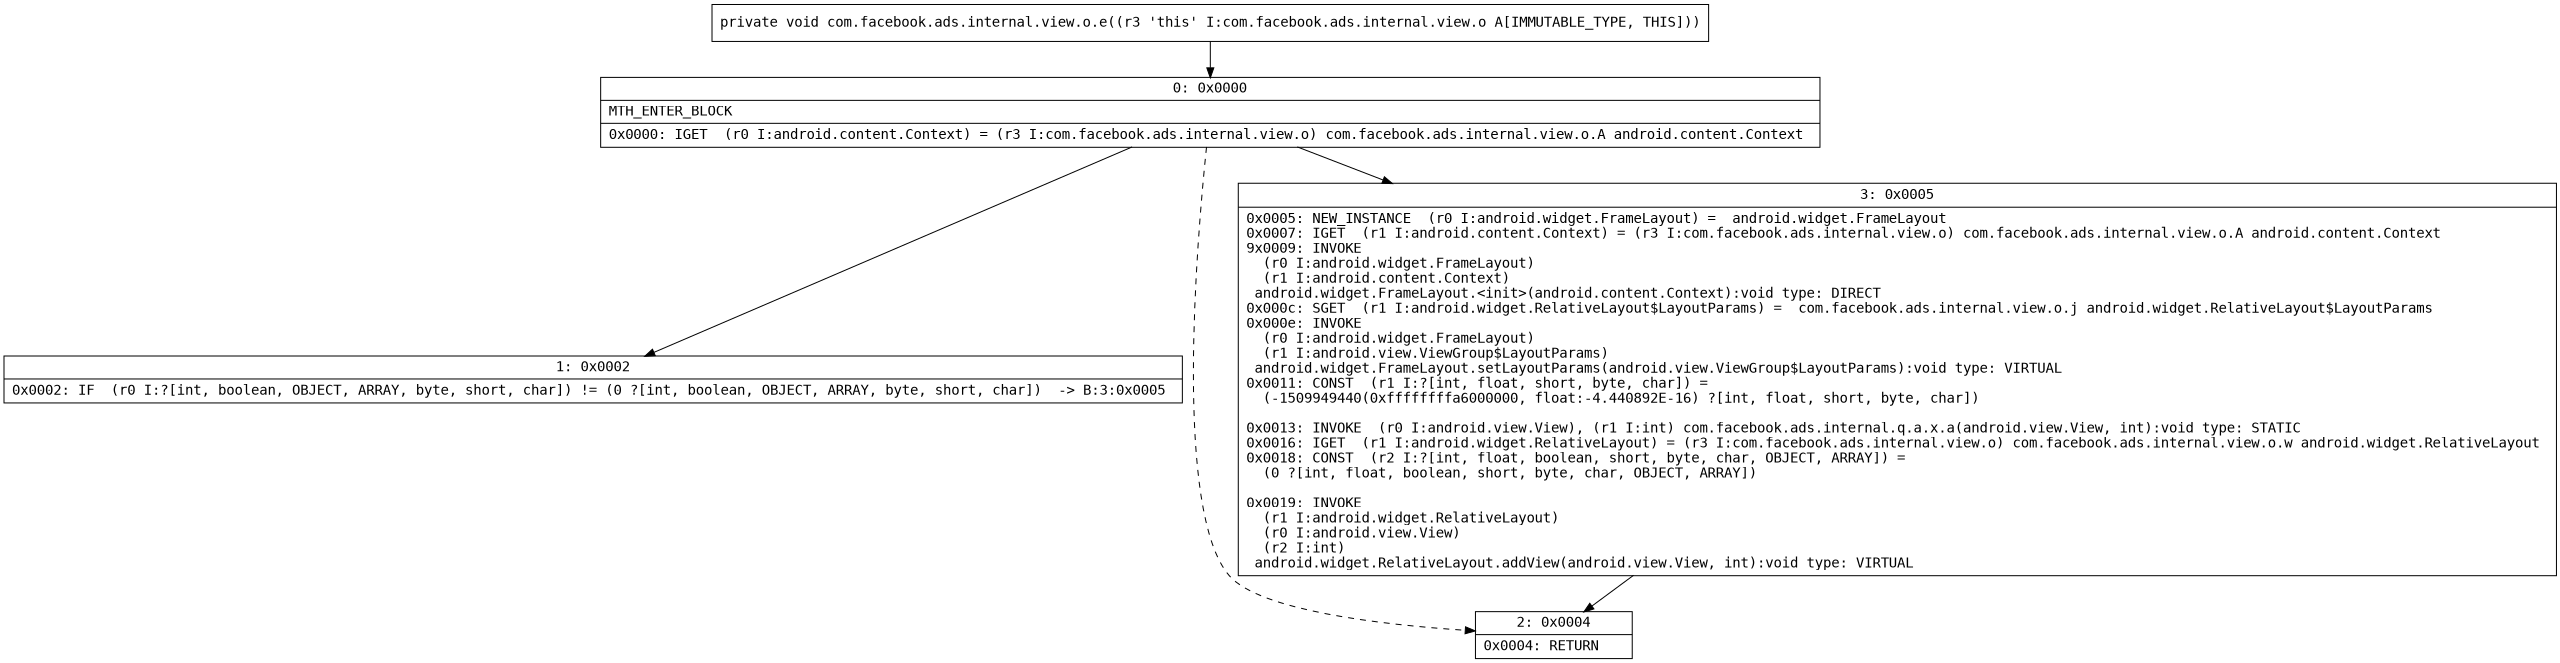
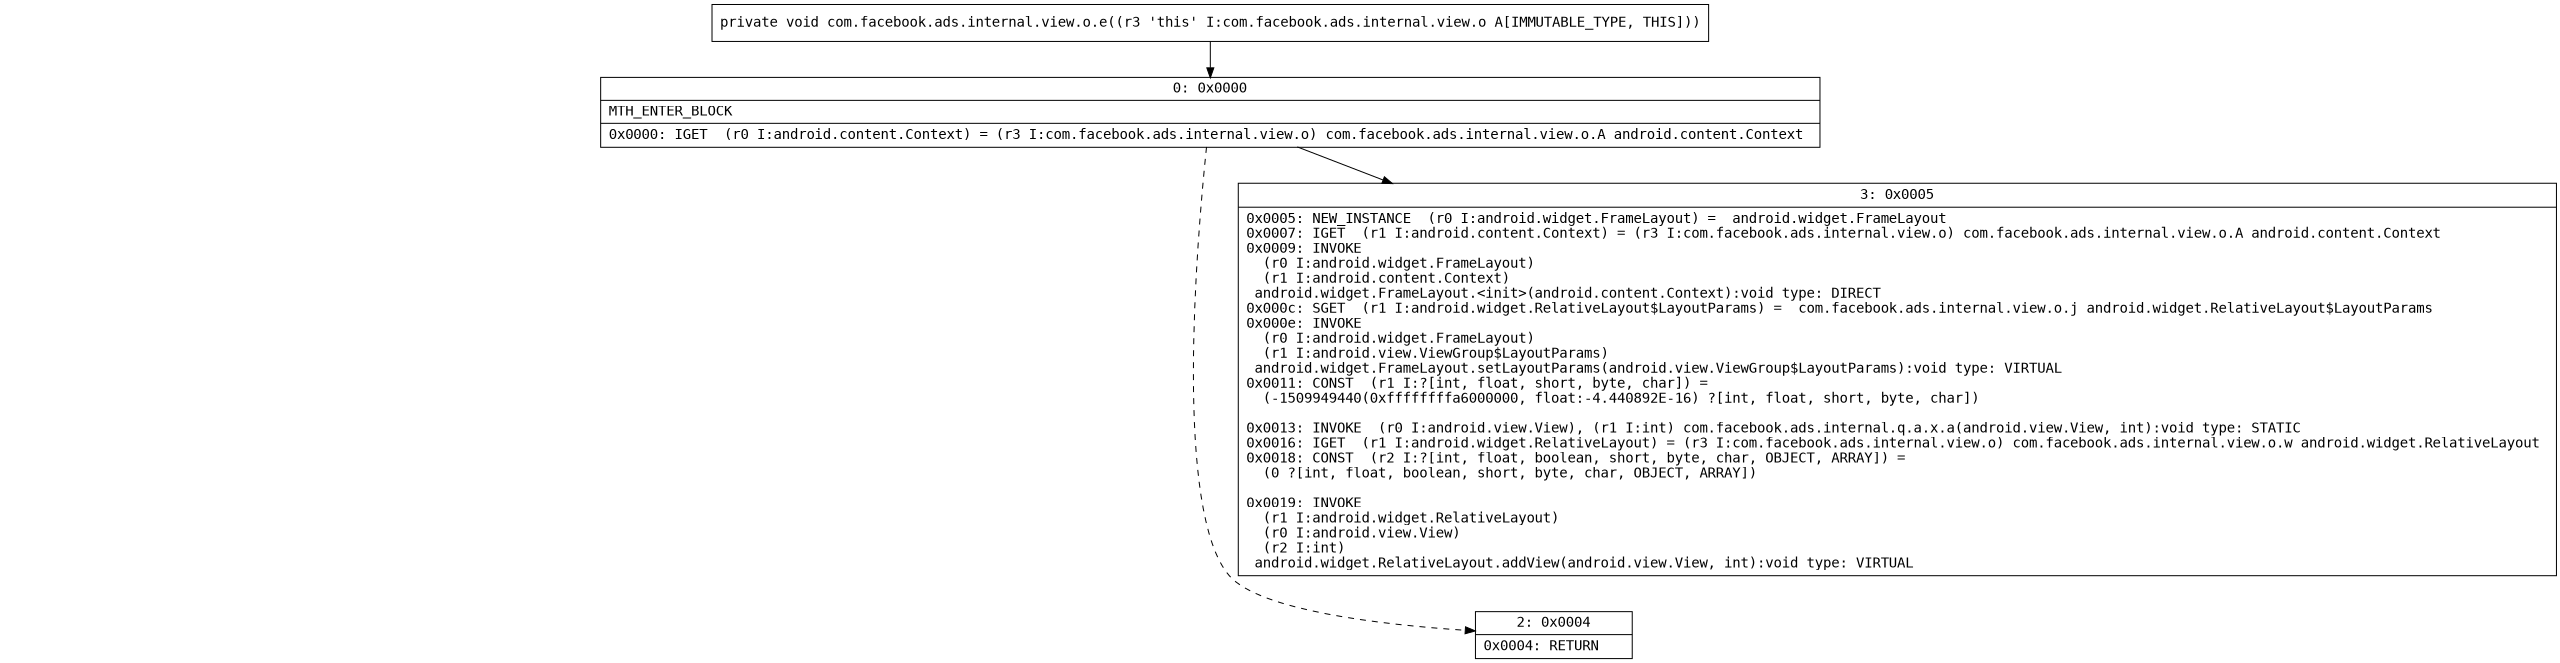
(1313, 249) -> (1313, 249)
(593, 379) -> none
(1613, 591) -> none
